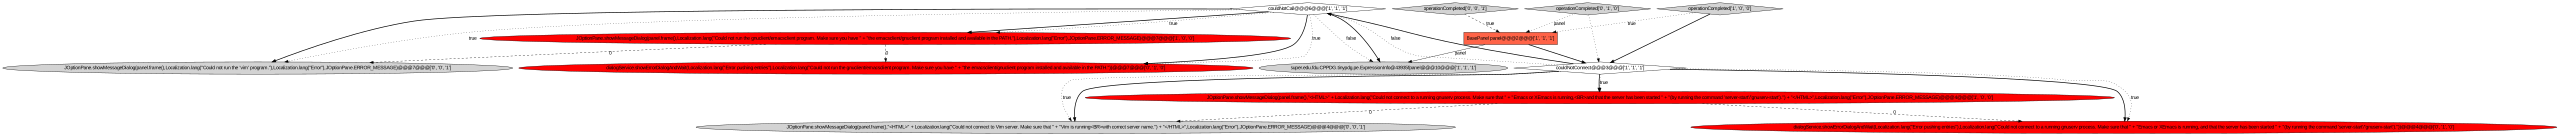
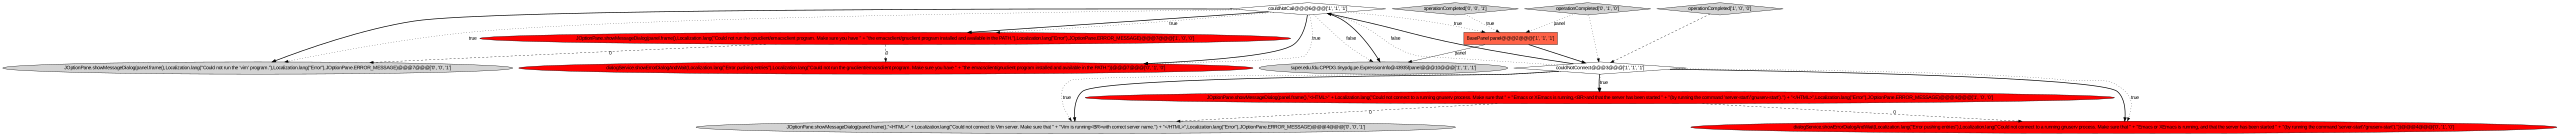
(1480, 22) -> (1480, 22)
(1626, 22) -> (1414, 19)
(1662, 38) -> (1662, 38)
